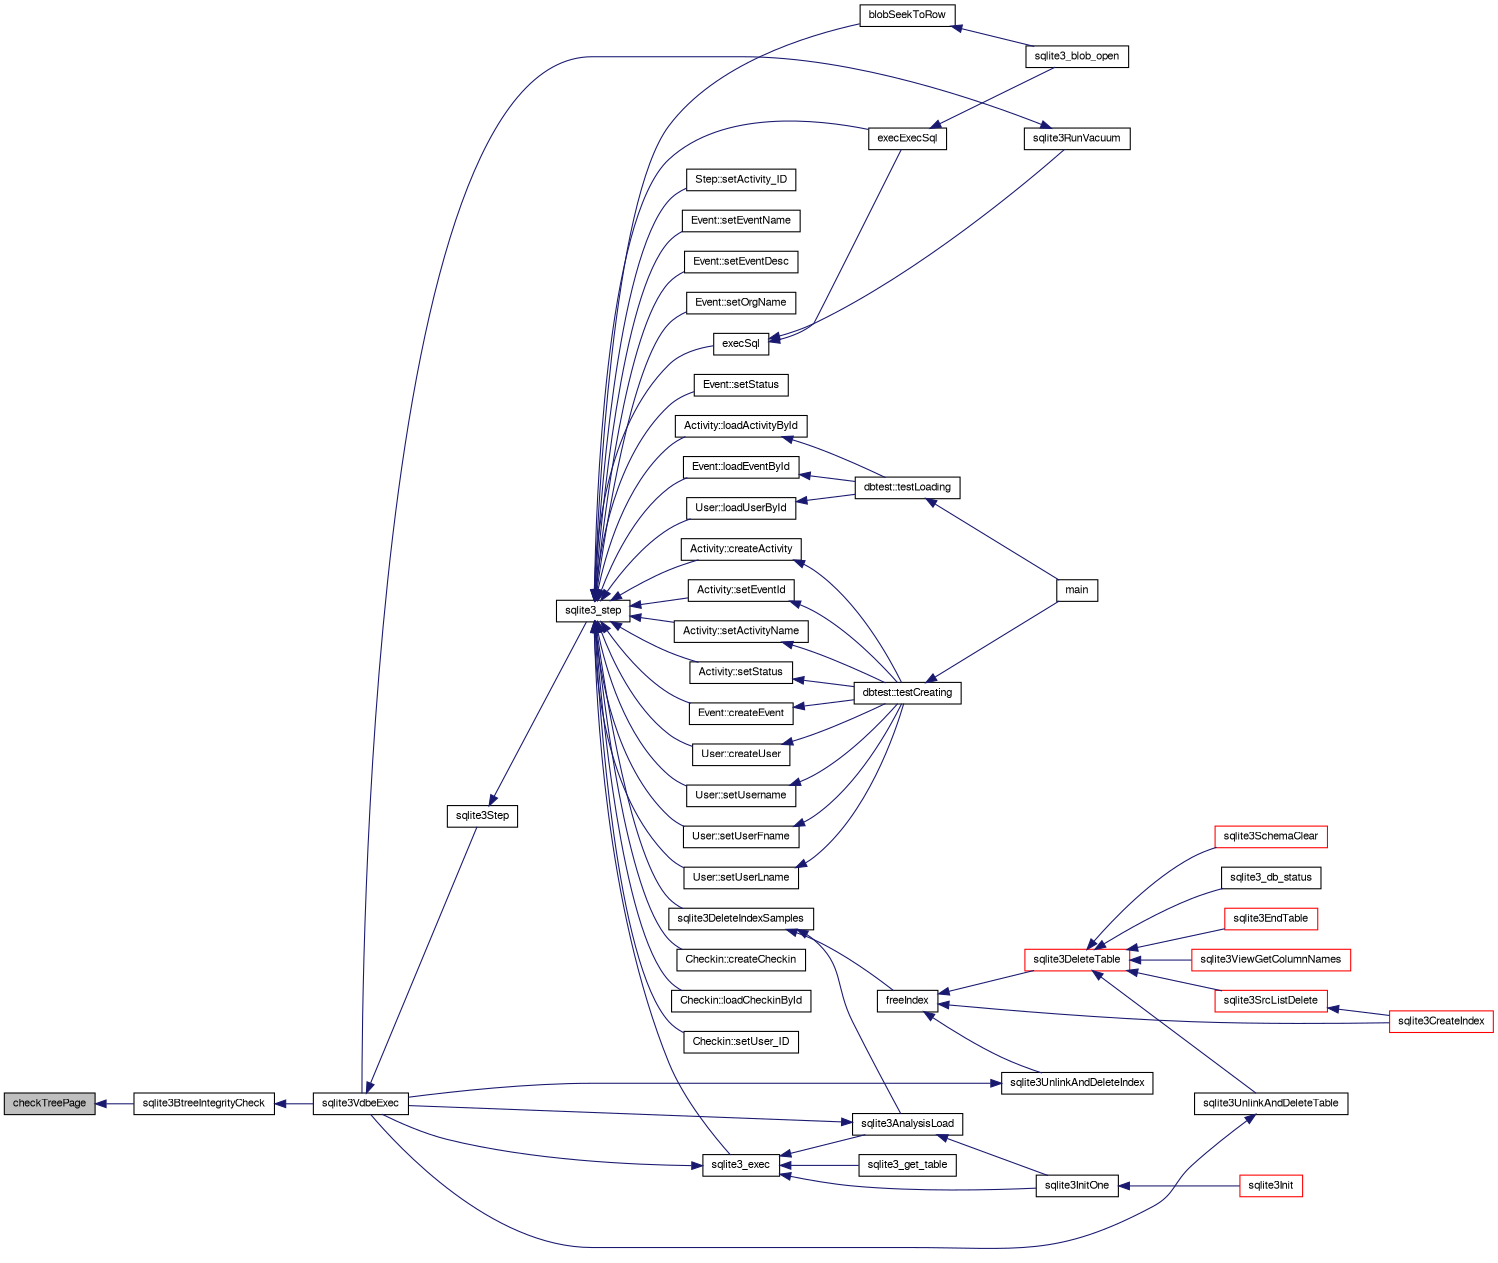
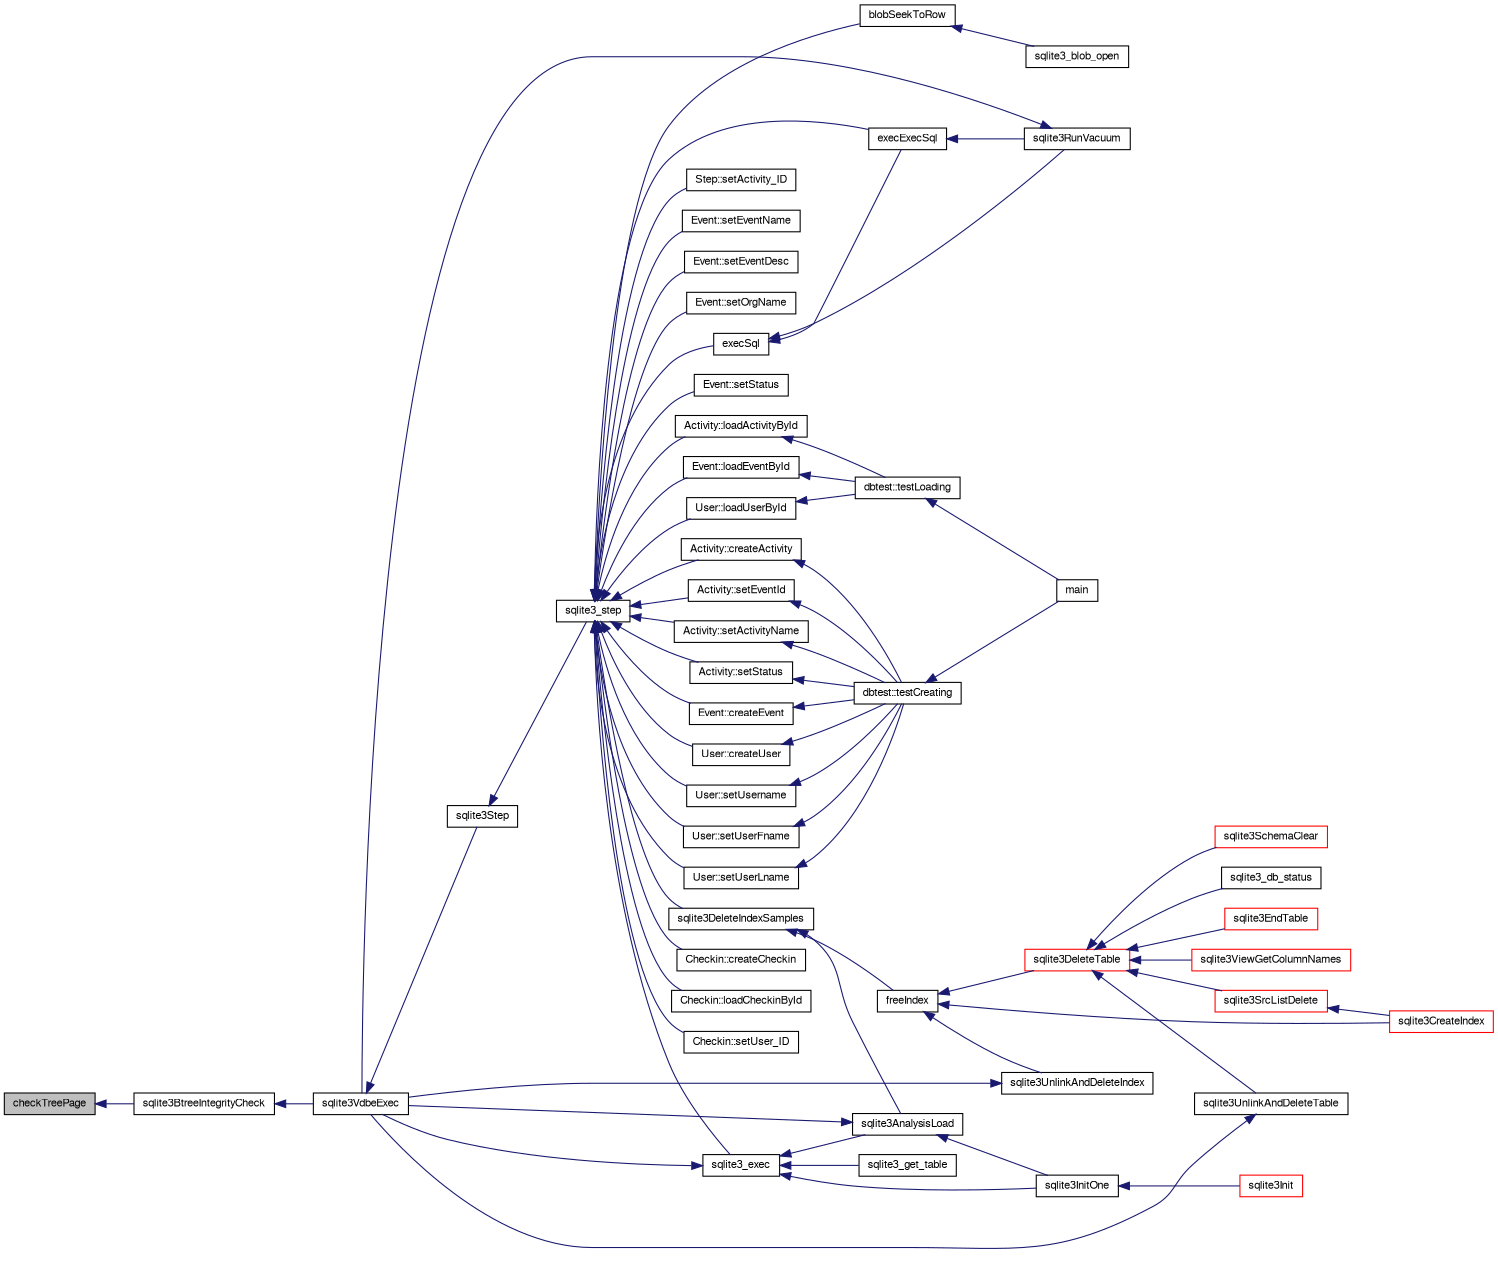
(997, 95) -> (991, 139)
